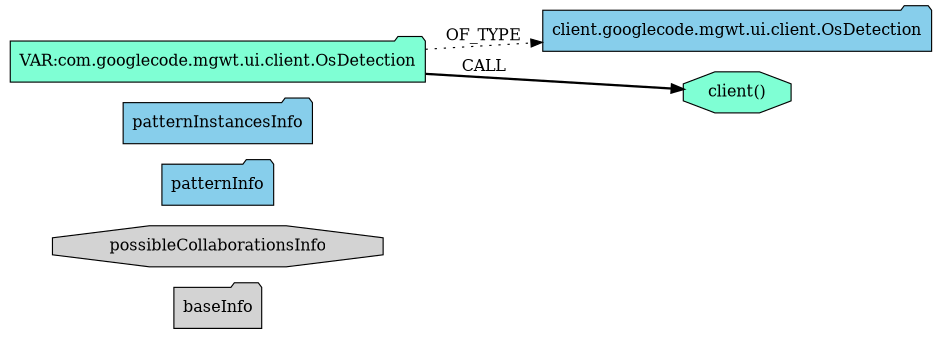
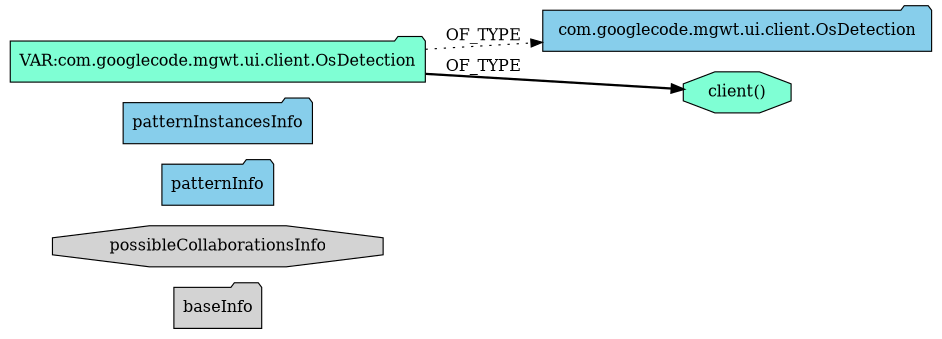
(737, 31) -> (737, 31)
(484, 67) -> (484, 67)
